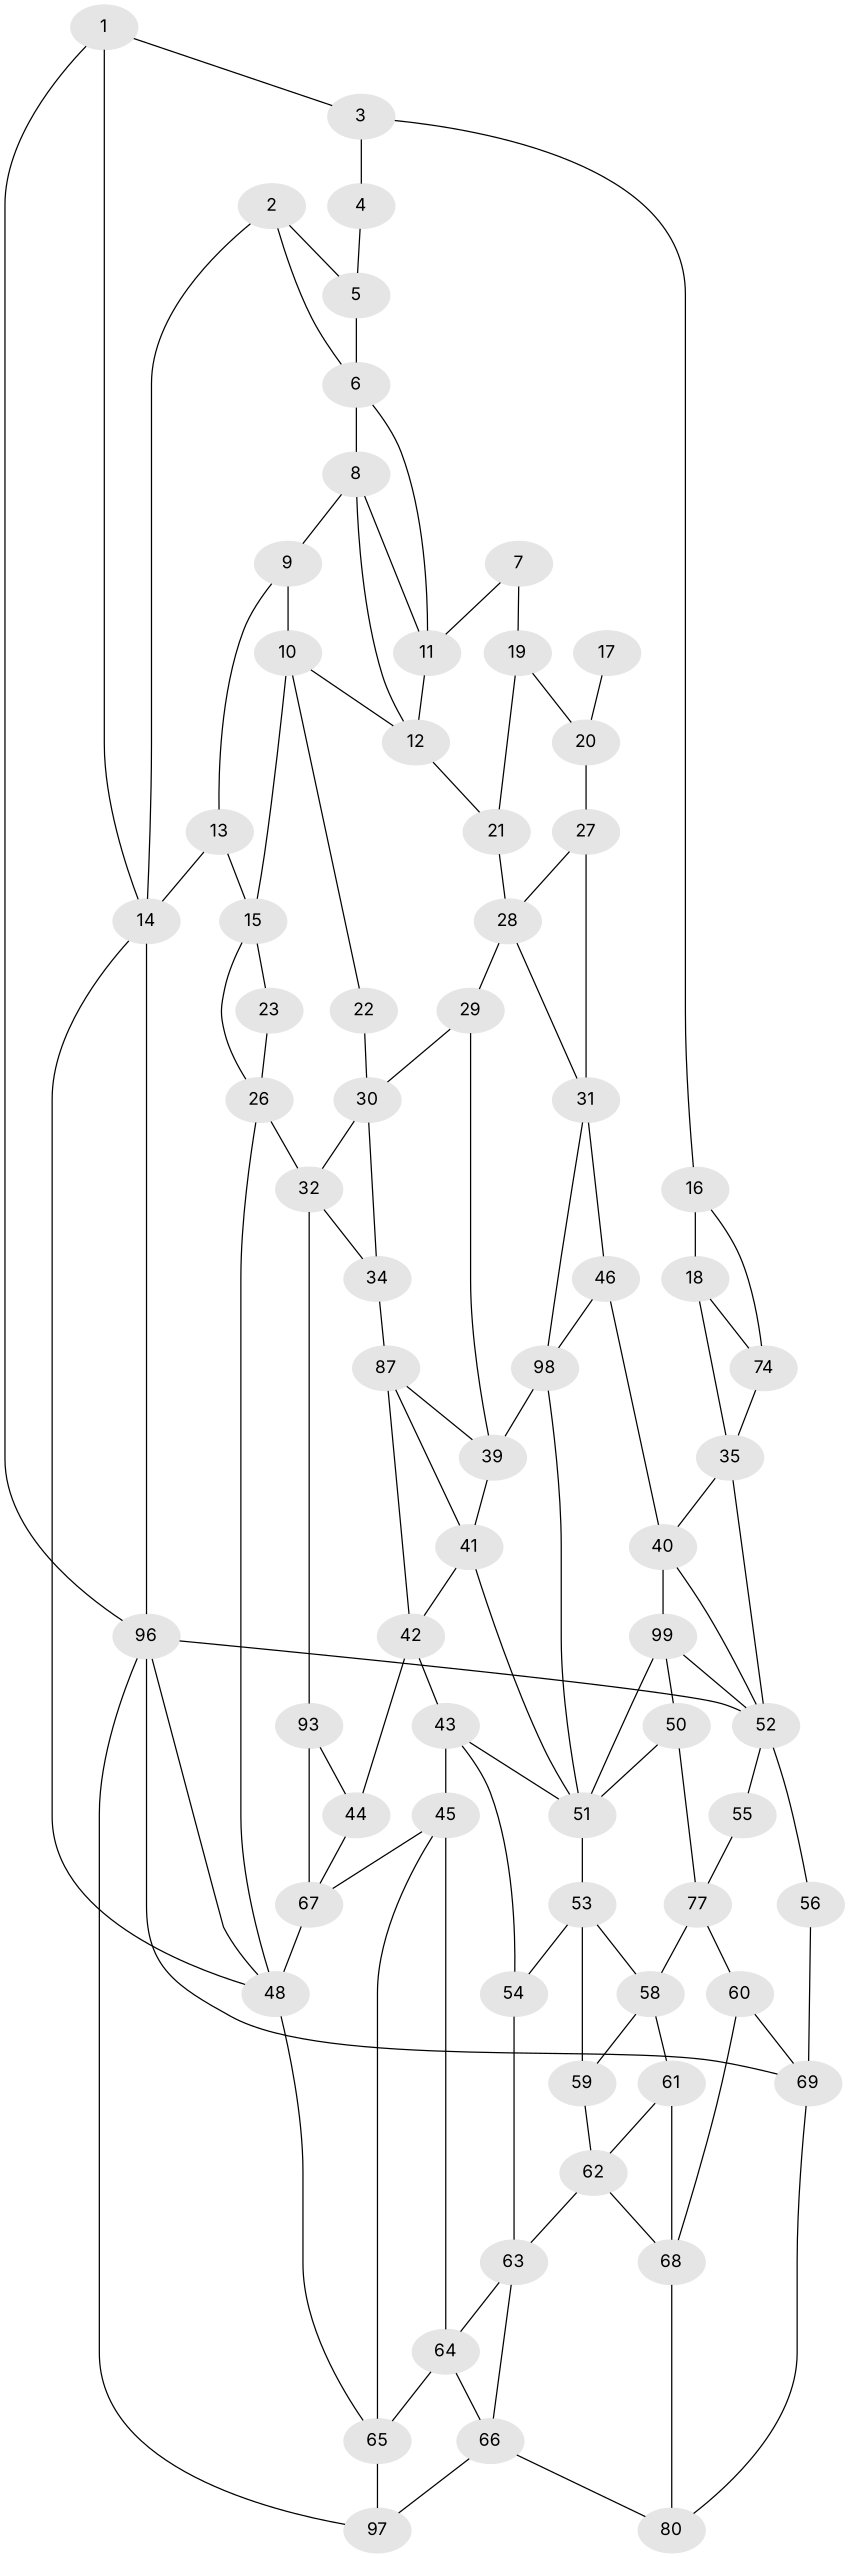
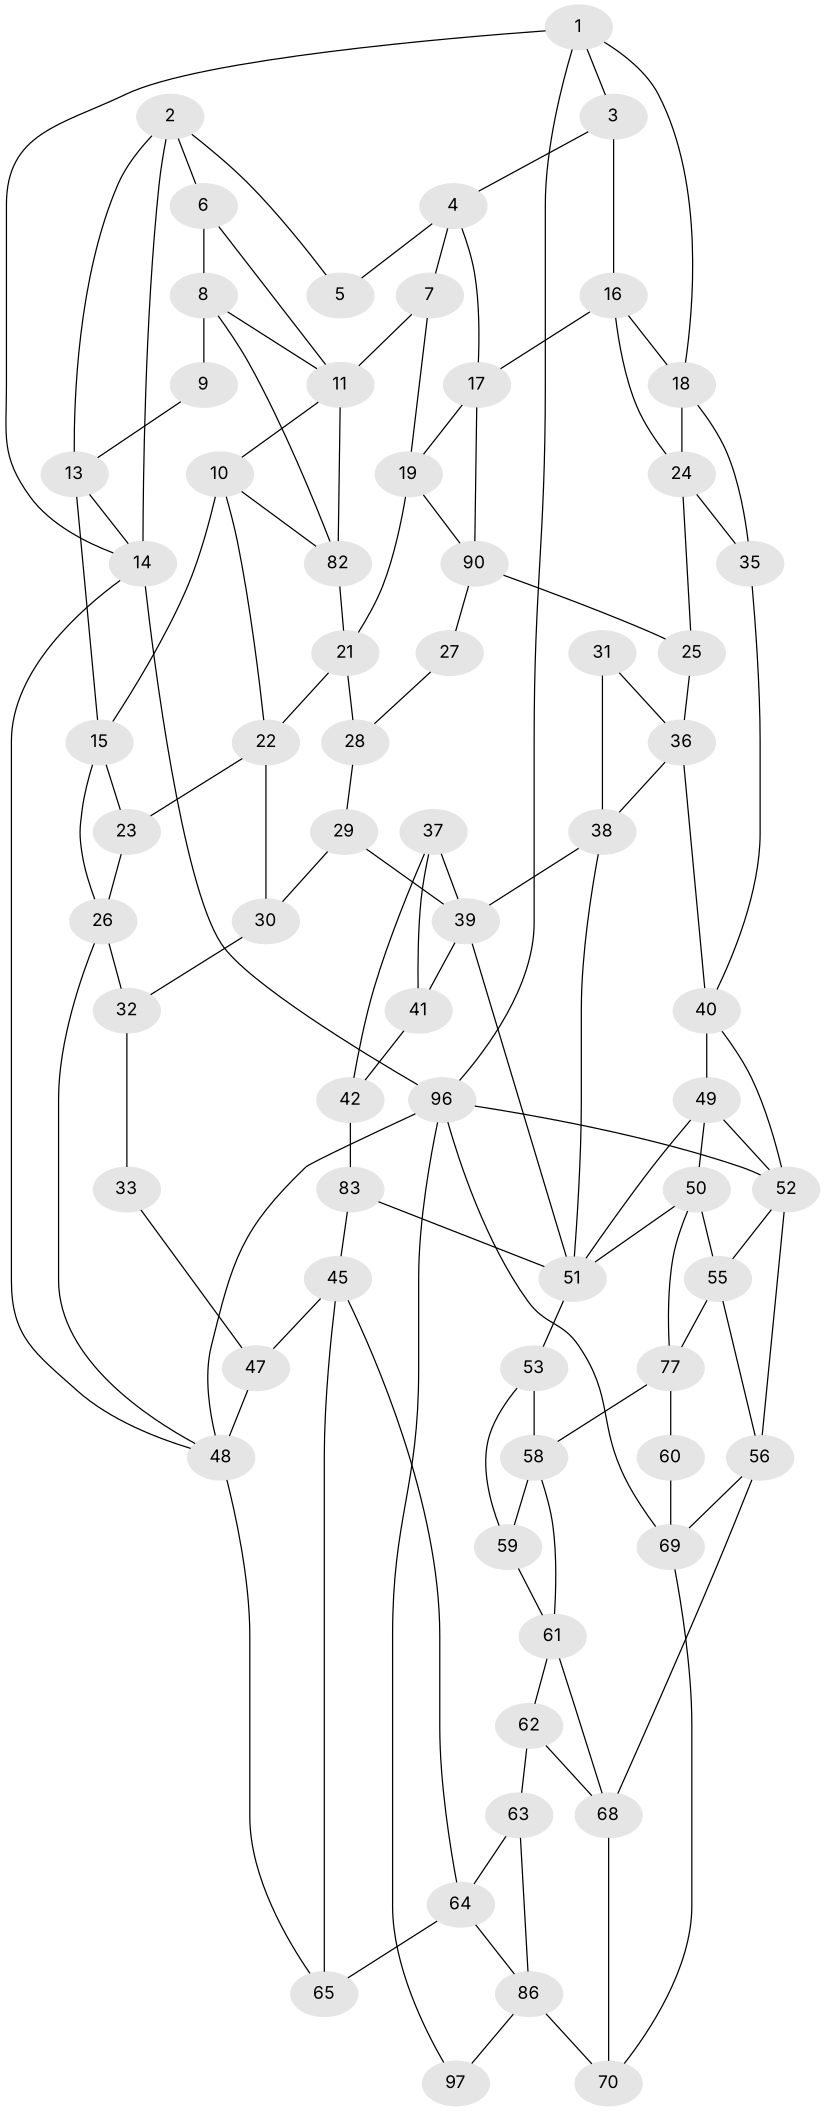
none -> (687, 189)
none -> (442, 251)
none -> (88, 287)
none -> (477, 294)
none -> (554, 335)
(356, 340) -> none
none -> (443, 430)
(288, 609) -> (274, 434)
none -> (692, 653)
none -> (306, 698)
(416, 743) -> (338, 564)
(586, 743) -> (475, 564)
none -> (196, 787)
(586, 966) -> none
(547, 1011) -> none
none -> (707, 1234)
(377, 1279) -> none
(606, 1279) -> (682, 743)
(386, 1368) -> (434, 832)
(545, 1368) -> (602, 832)
none -> (739, 1368)
(764, 1368) -> (682, 474)
(748, 1592) -> none
(663, 1637) -> (707, 1100)
(517, 1685) -> (519, 1100)
(309, 1726) -> (127, 1190)
(446, 1726) -> (350, 1190)
(356, 1815) -> none
(309, 1905) -> (256, 1368)
(514, 1994) -> none
(588, 2128) -> (530, 1592)
(710, 2129) -> (693, 1622)
(490, 2441) -> (529, 1994)
(377, 2486) -> none
(672, 2531) -> (609, 2084)
